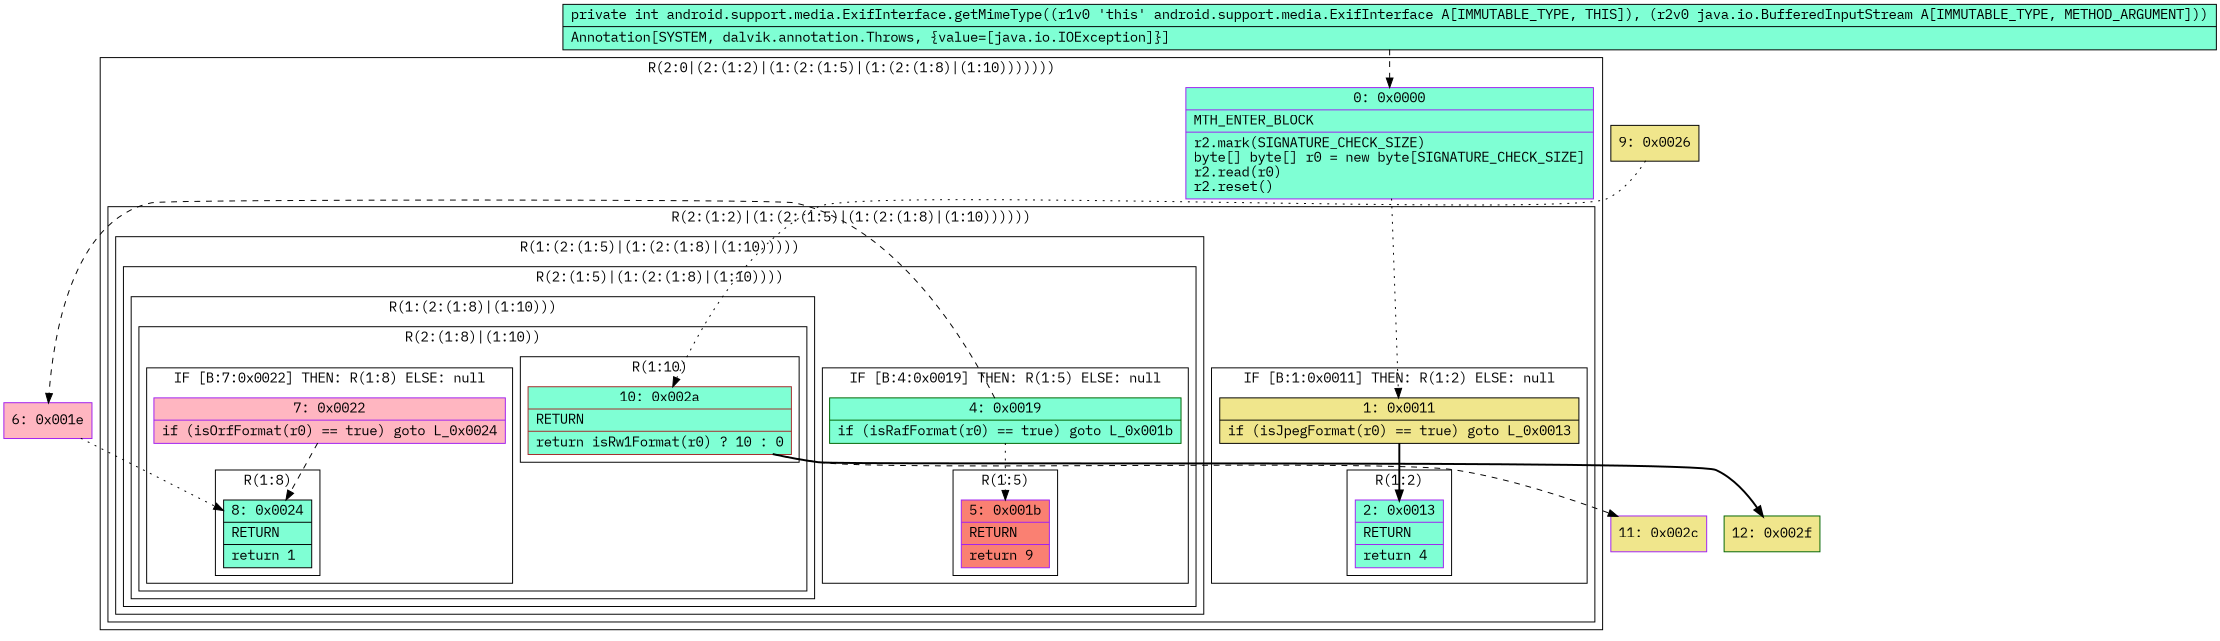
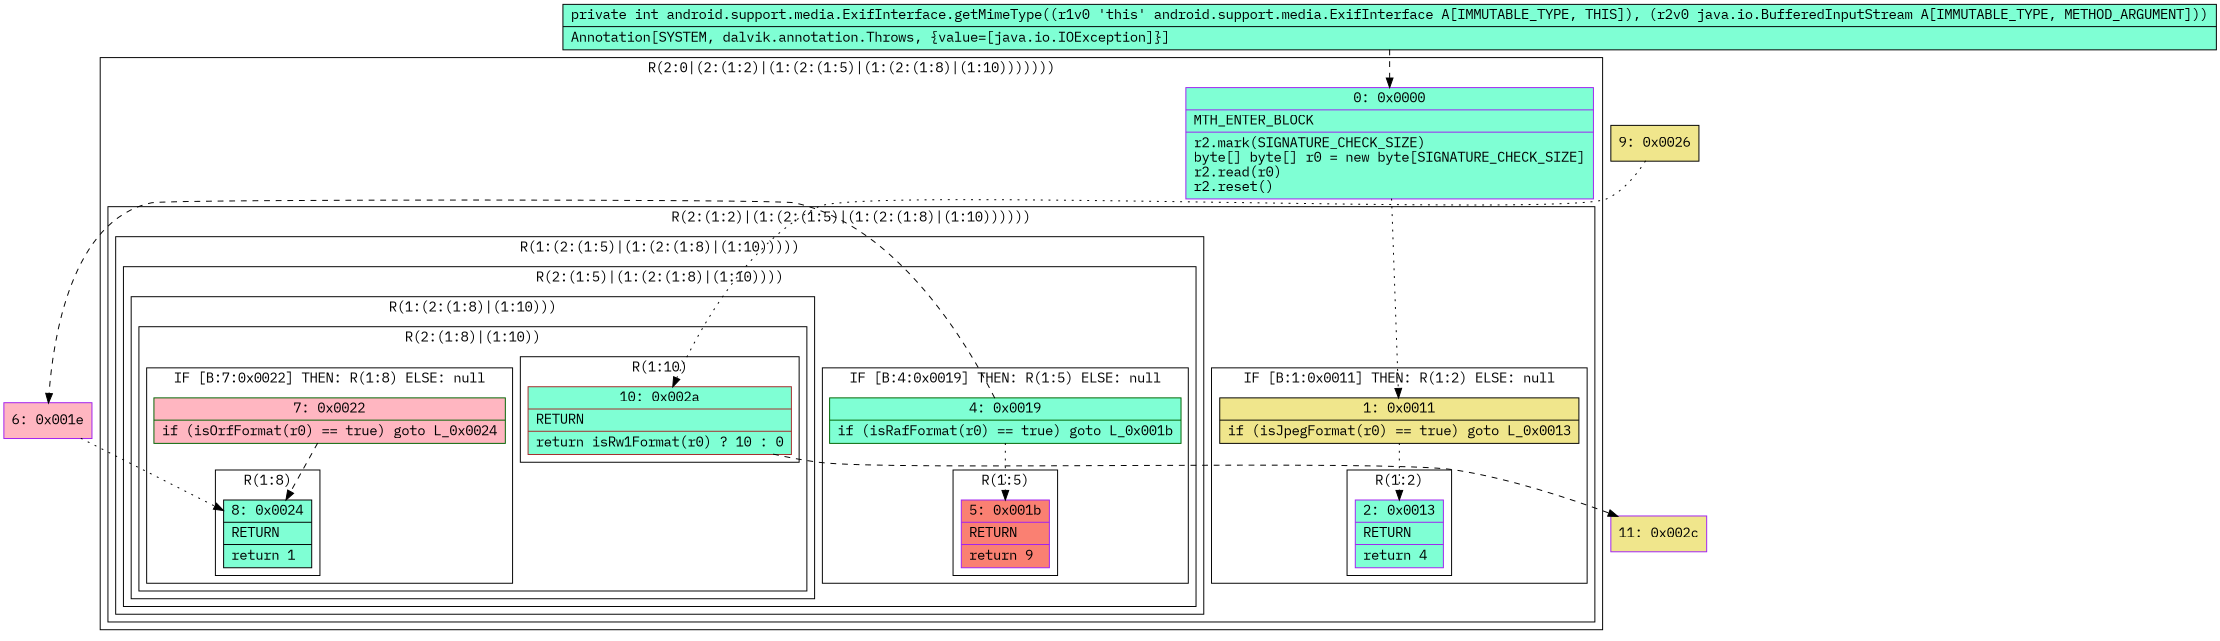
(330, 421) -> (330, 421)
(1399, 457) -> (1399, 461)
(1772, 534) -> none
